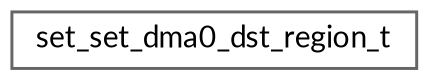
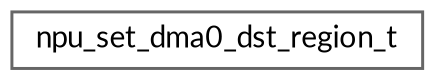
(214, 40) -> (217, 40)
